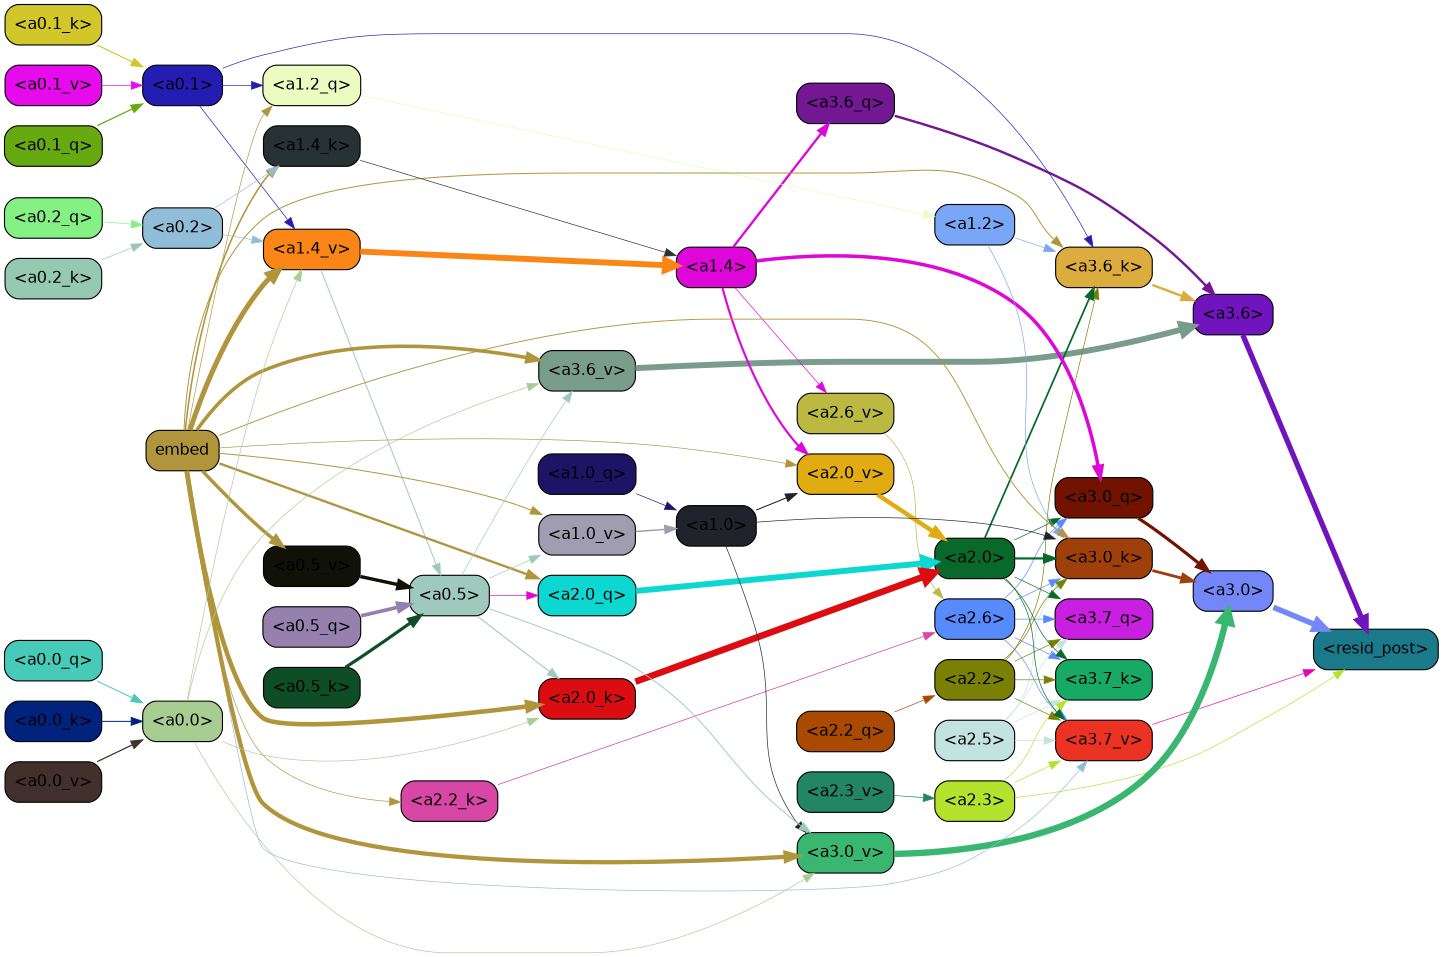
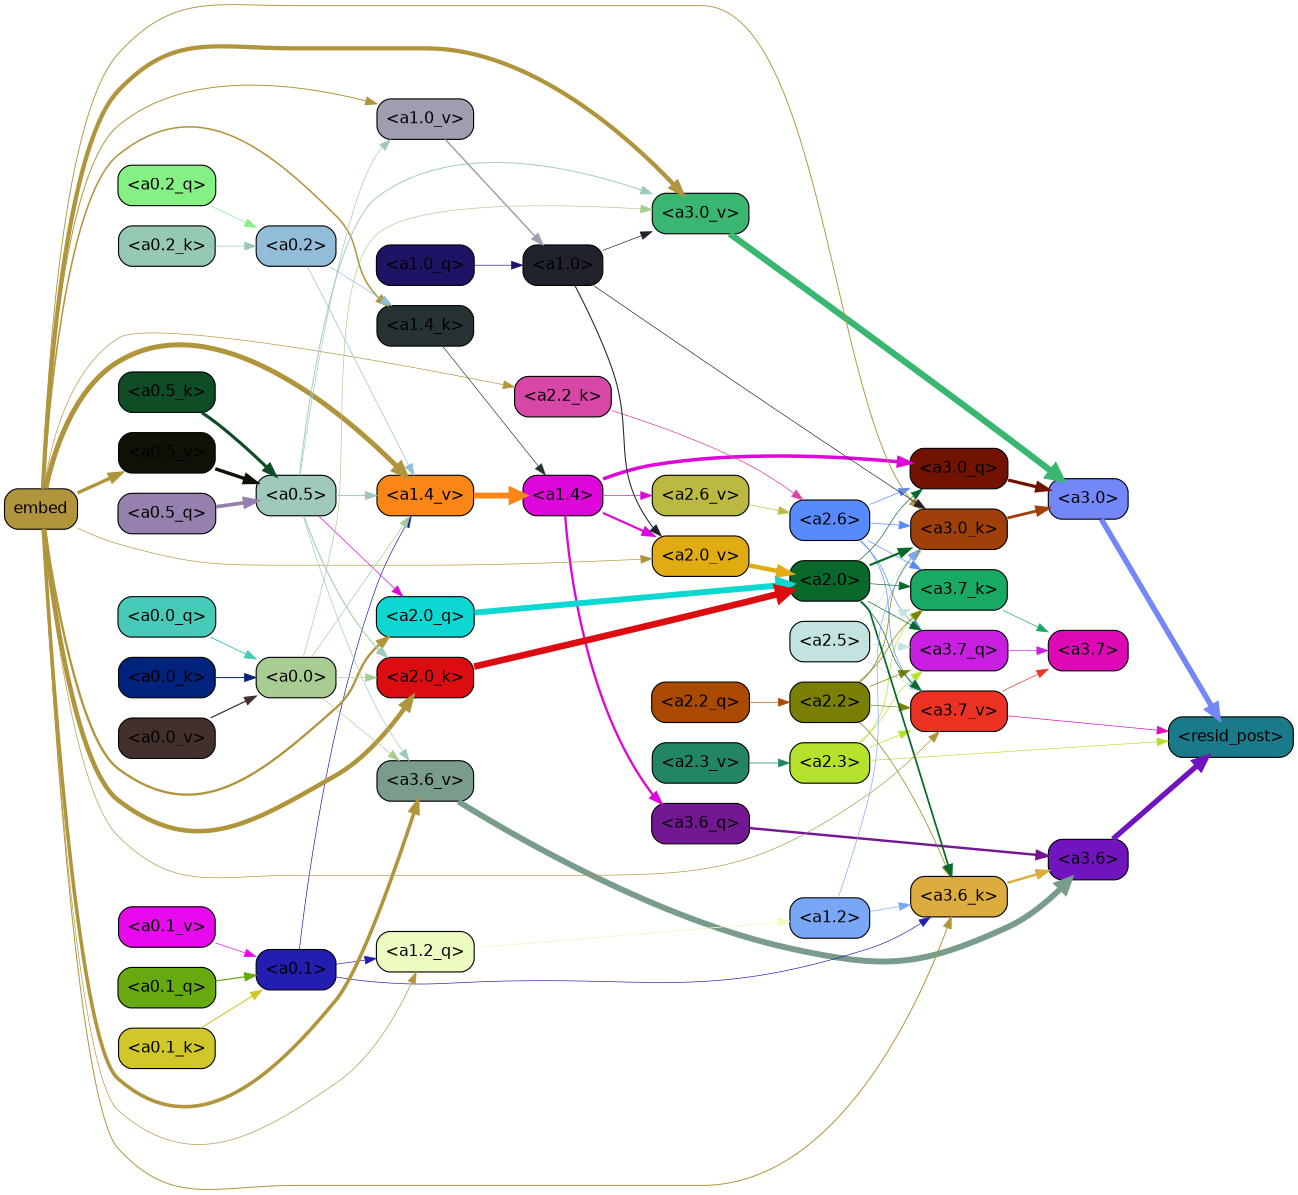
(379, 417) -> (351, 496)
none -> (1088, 651)
none -> (887, 711)
(495, 885) -> (379, 875)
